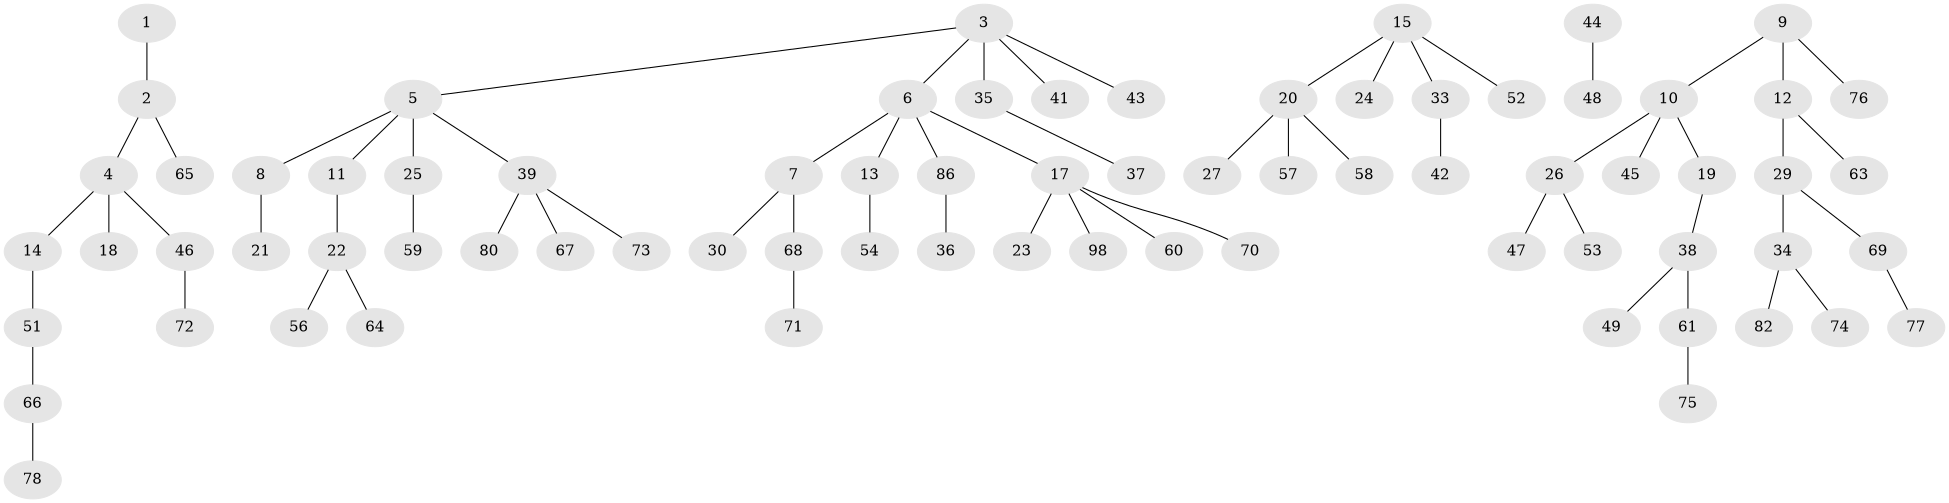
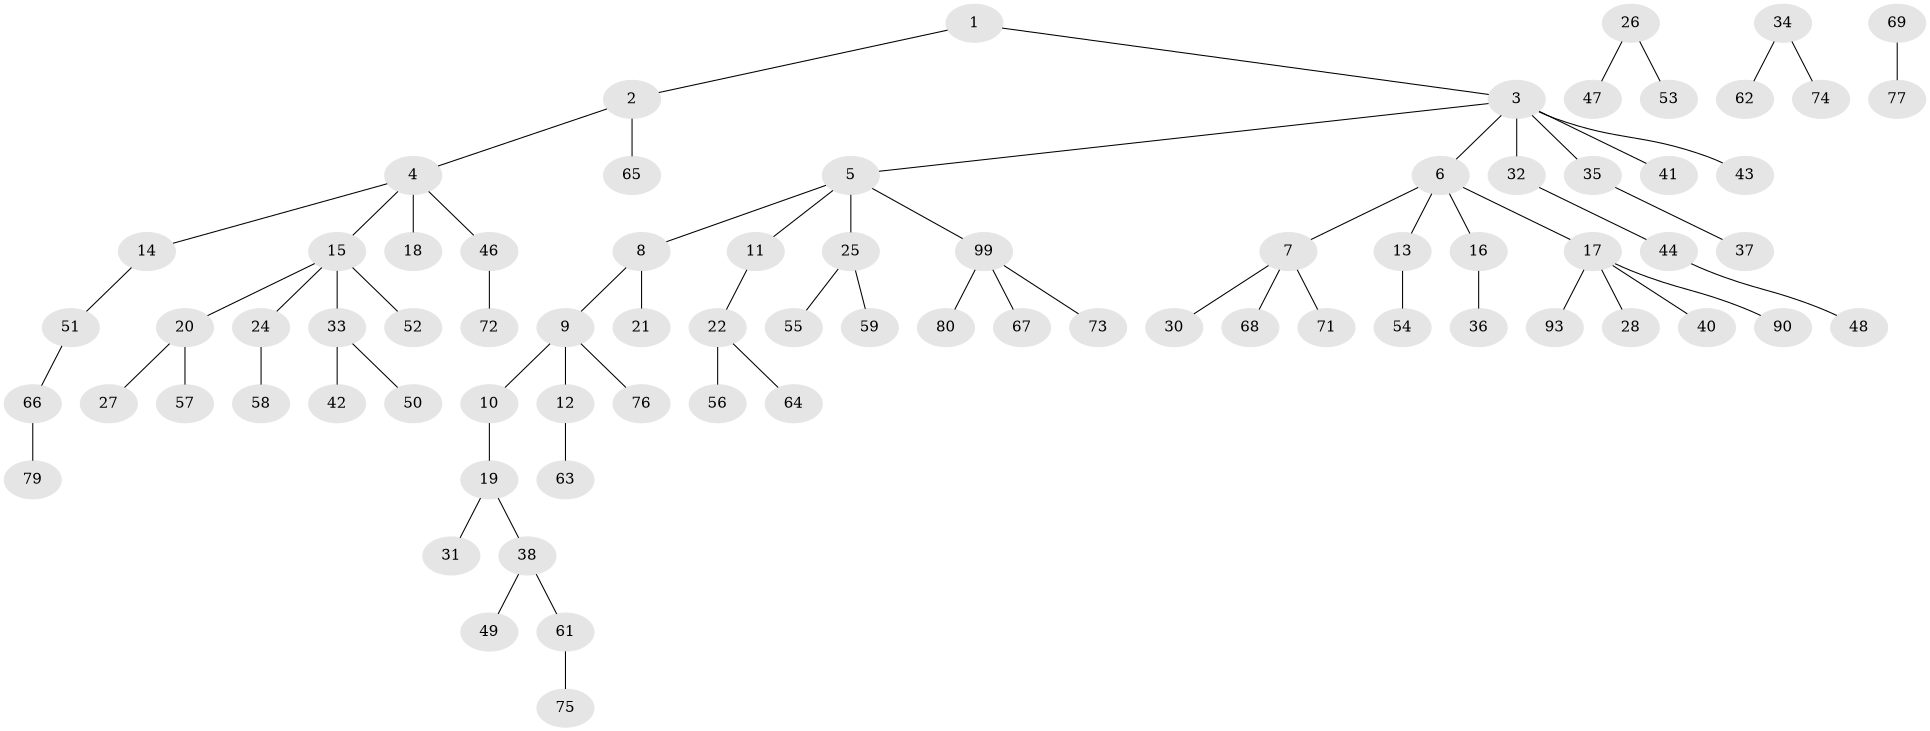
none -> (1245, 61)
(1326, 137) -> (261, 366)
(1612, 137) -> none
(527, 175) -> (984, 252)
(946, 175) -> (1479, 252)
none -> (1517, 175)
(1631, 175) -> none
(1783, 175) -> none
none -> (375, 213)
(1022, 252) -> (1555, 328)
(1098, 252) -> (1631, 328)
(1174, 252) -> (1707, 328)
(1250, 252) -> (1783, 328)
none -> (604, 289)
(794, 290) -> (1307, 290)
none -> (794, 328)
(1764, 328) -> (1745, 99)
none -> (413, 404)
(33, 480) -> (33, 480)
none -> (451, 556)
